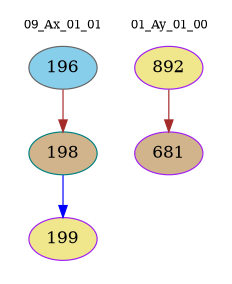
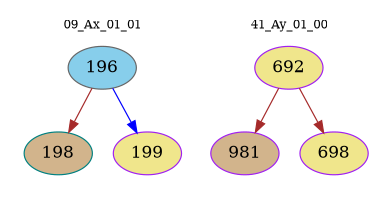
(169, 26) -> (289, 26)
(169, 68) -> (289, 68)
(169, 153) -> (245, 153)
none -> (334, 153)
(63, 190) -> (122, 105)
